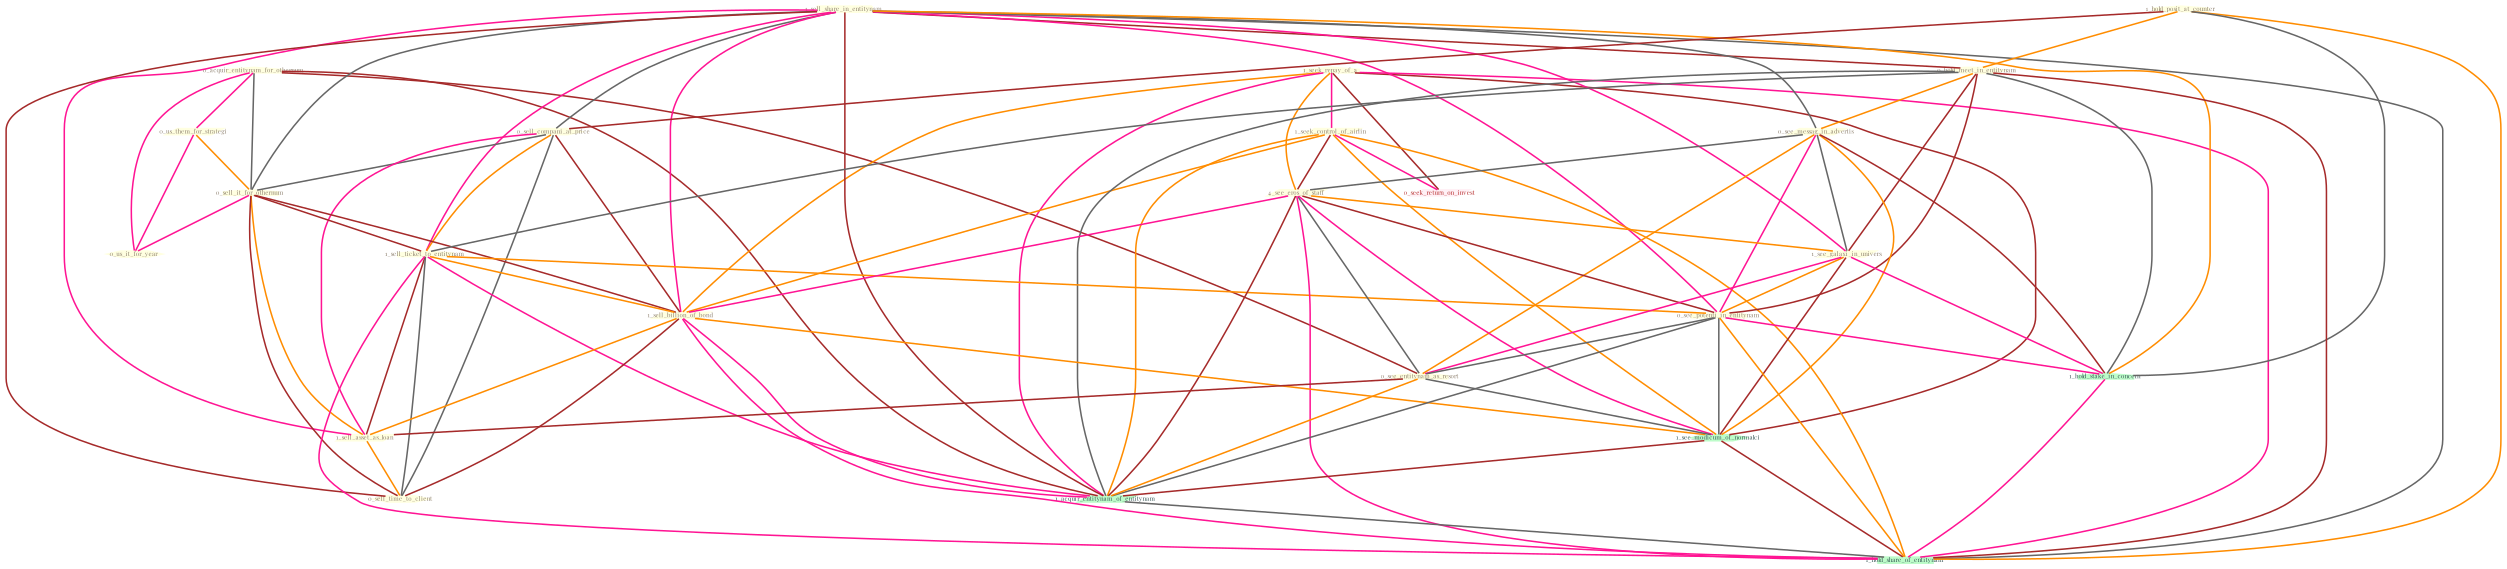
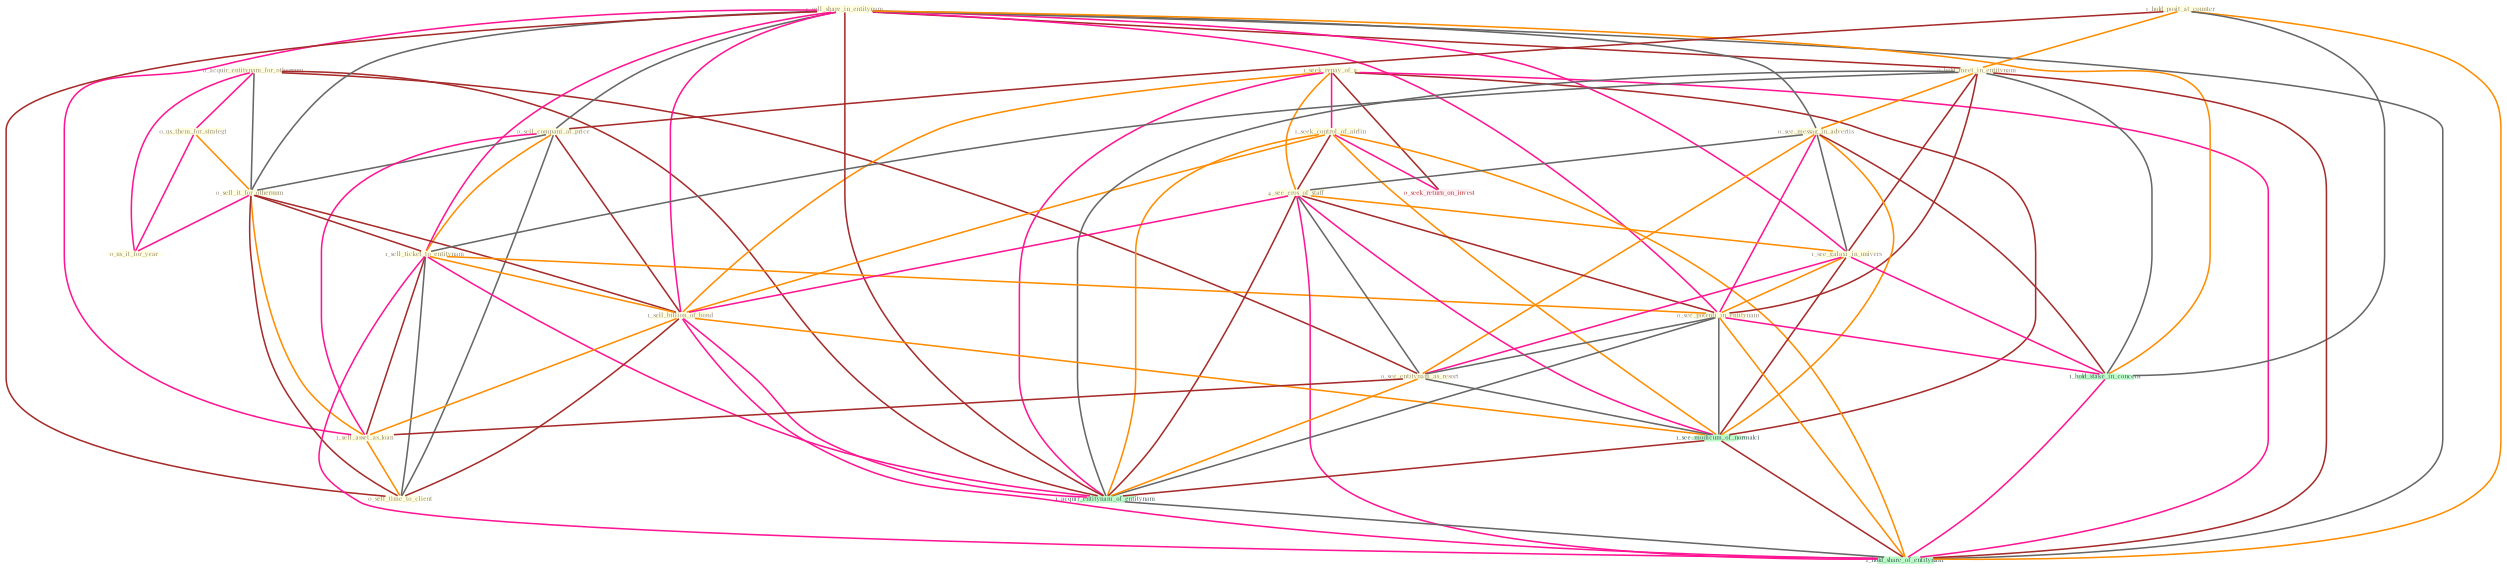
(845, 9) -> (845, 9)
